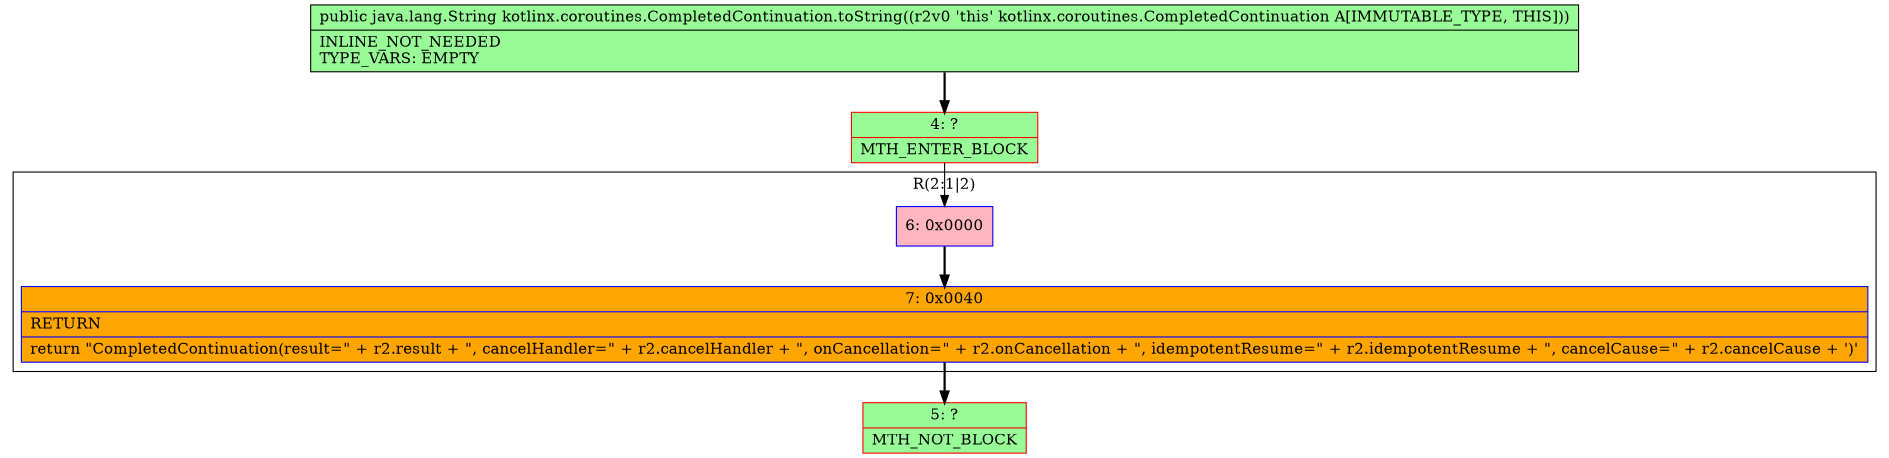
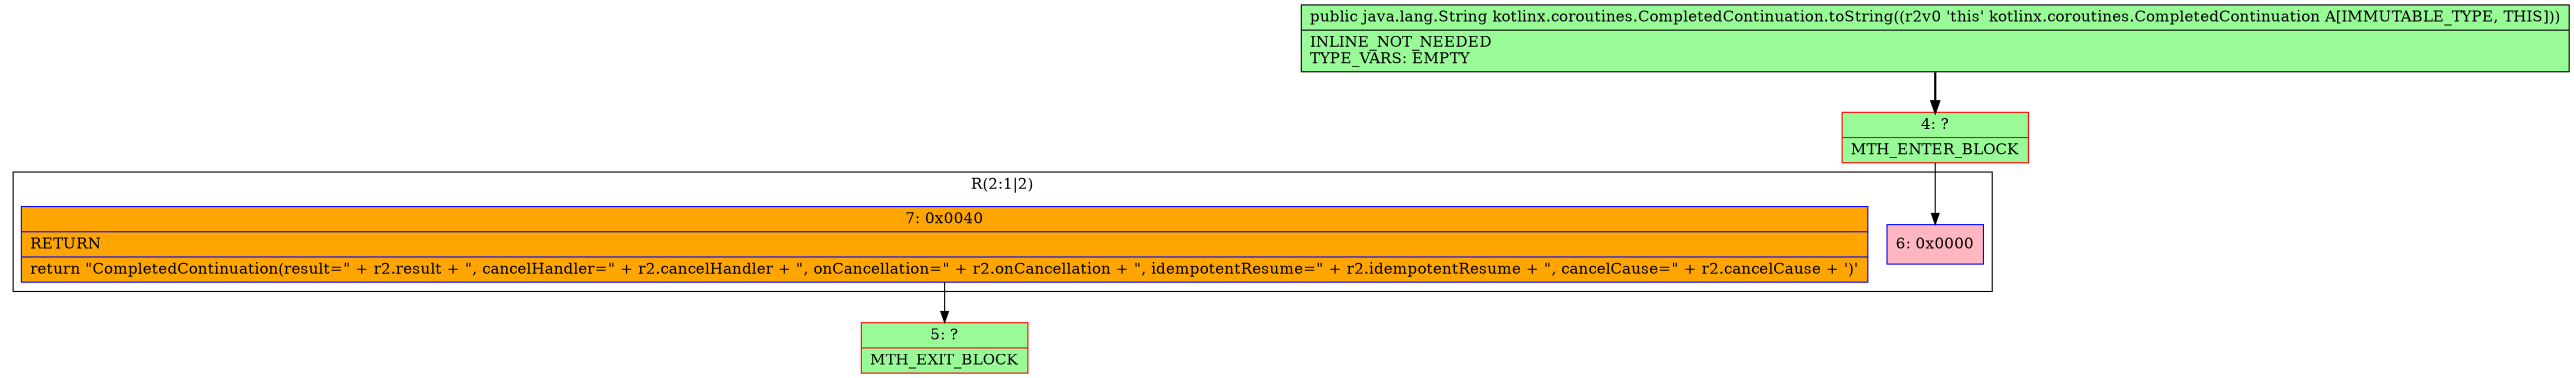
(945, 261) -> none
(945, 378) -> (945, 298)
(945, 440) -> (945, 360)
